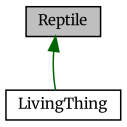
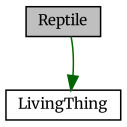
(53, 71) -> (73, 56)
